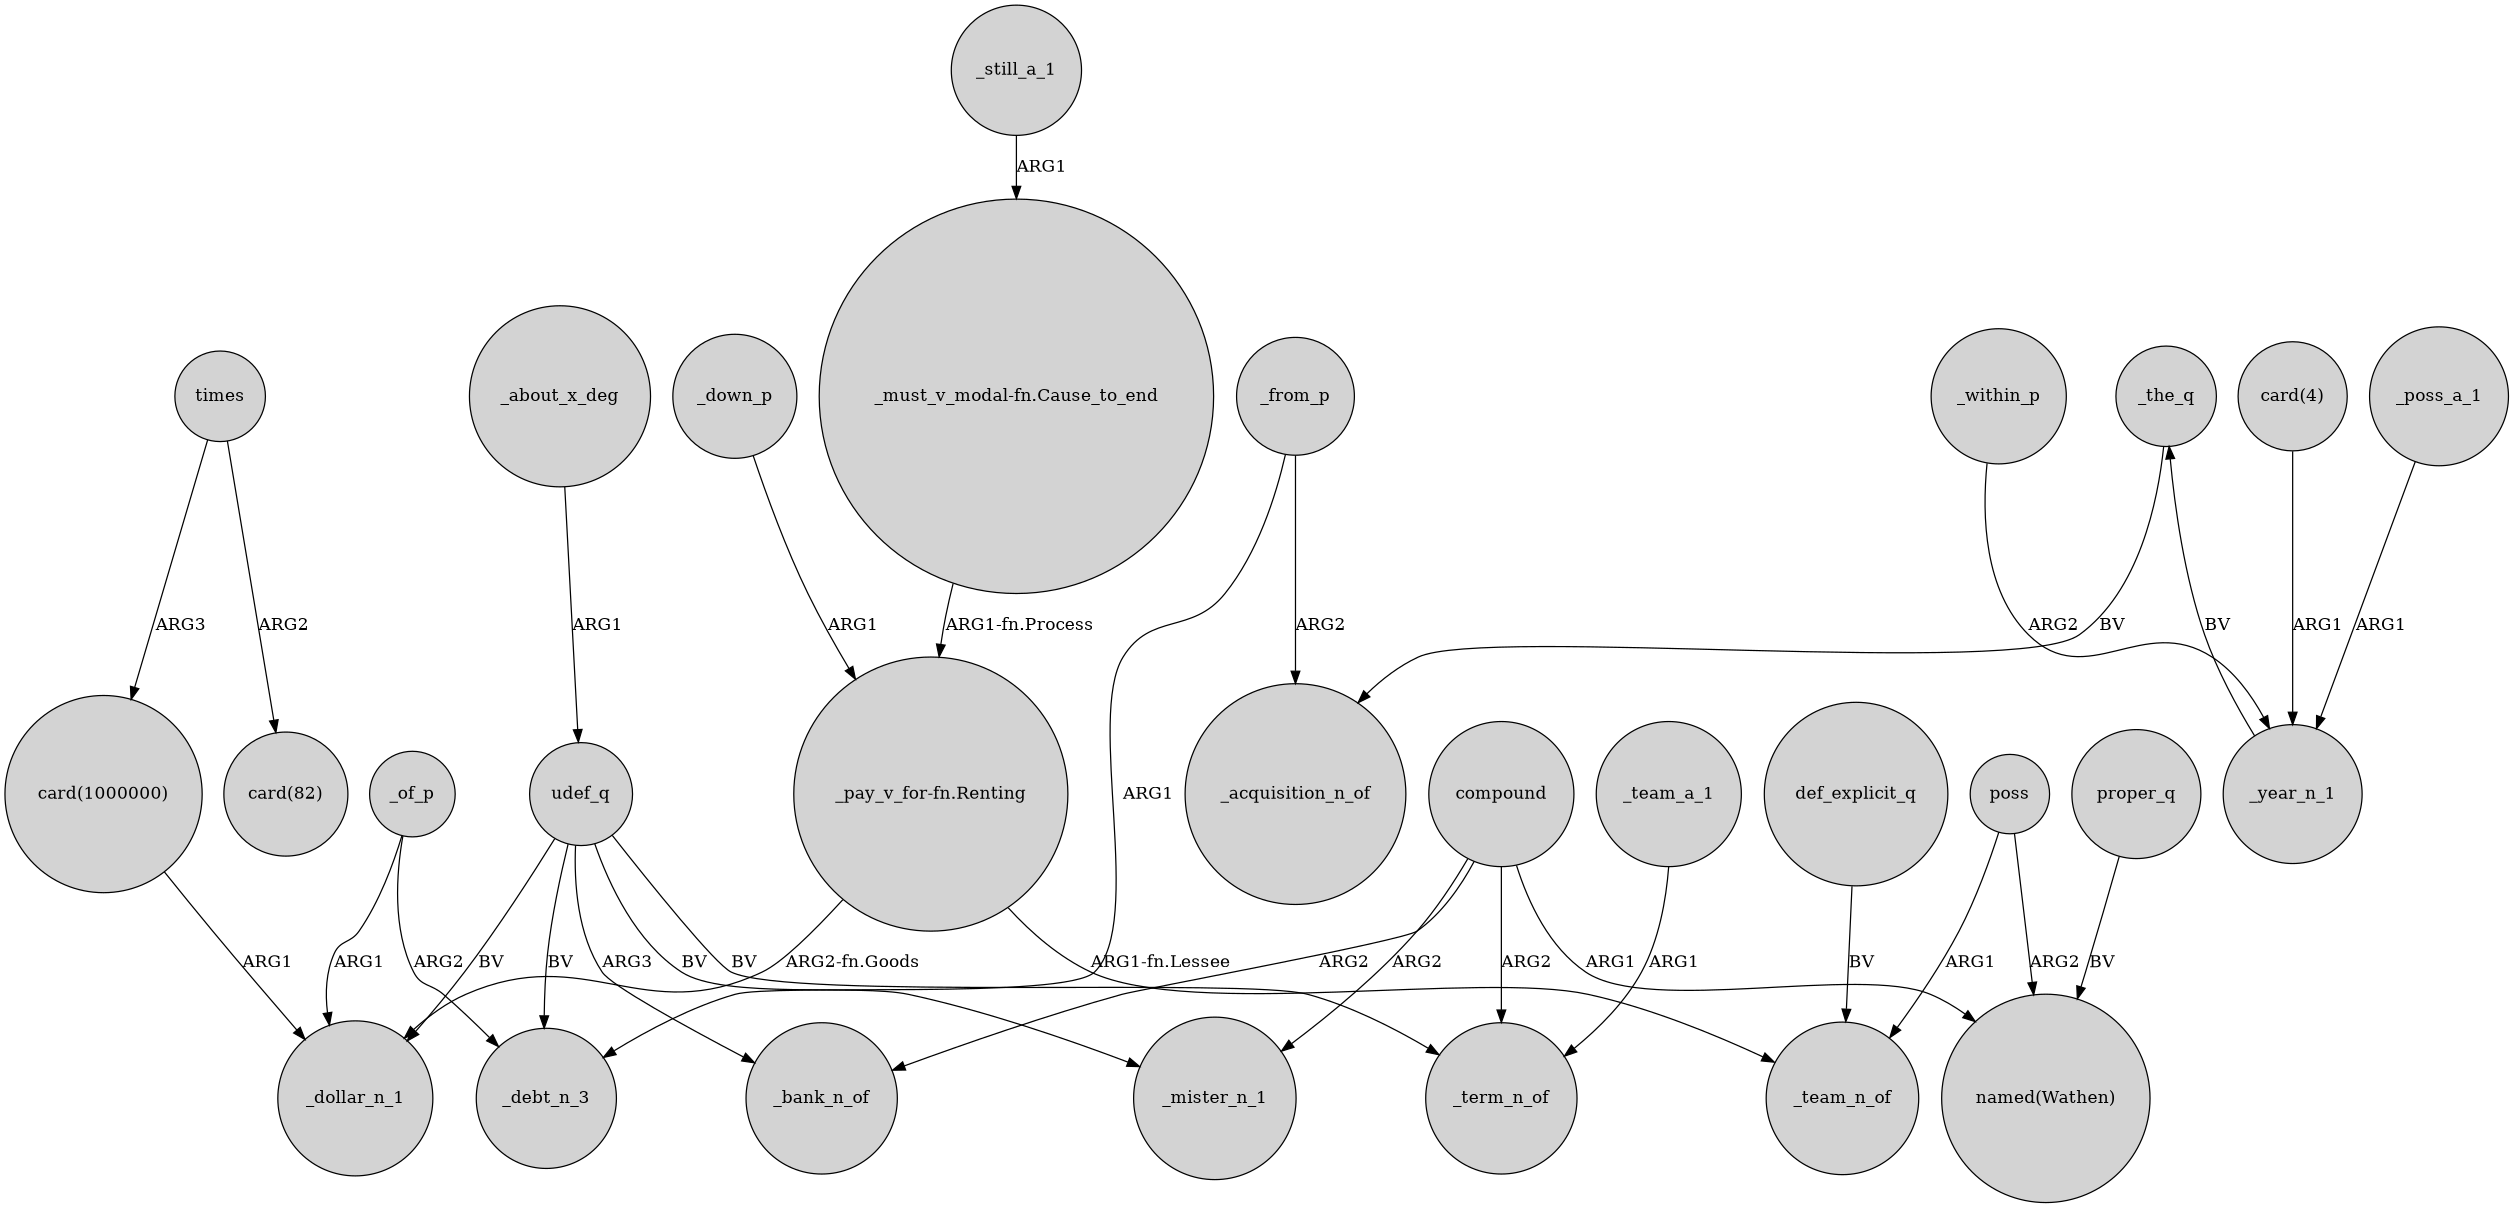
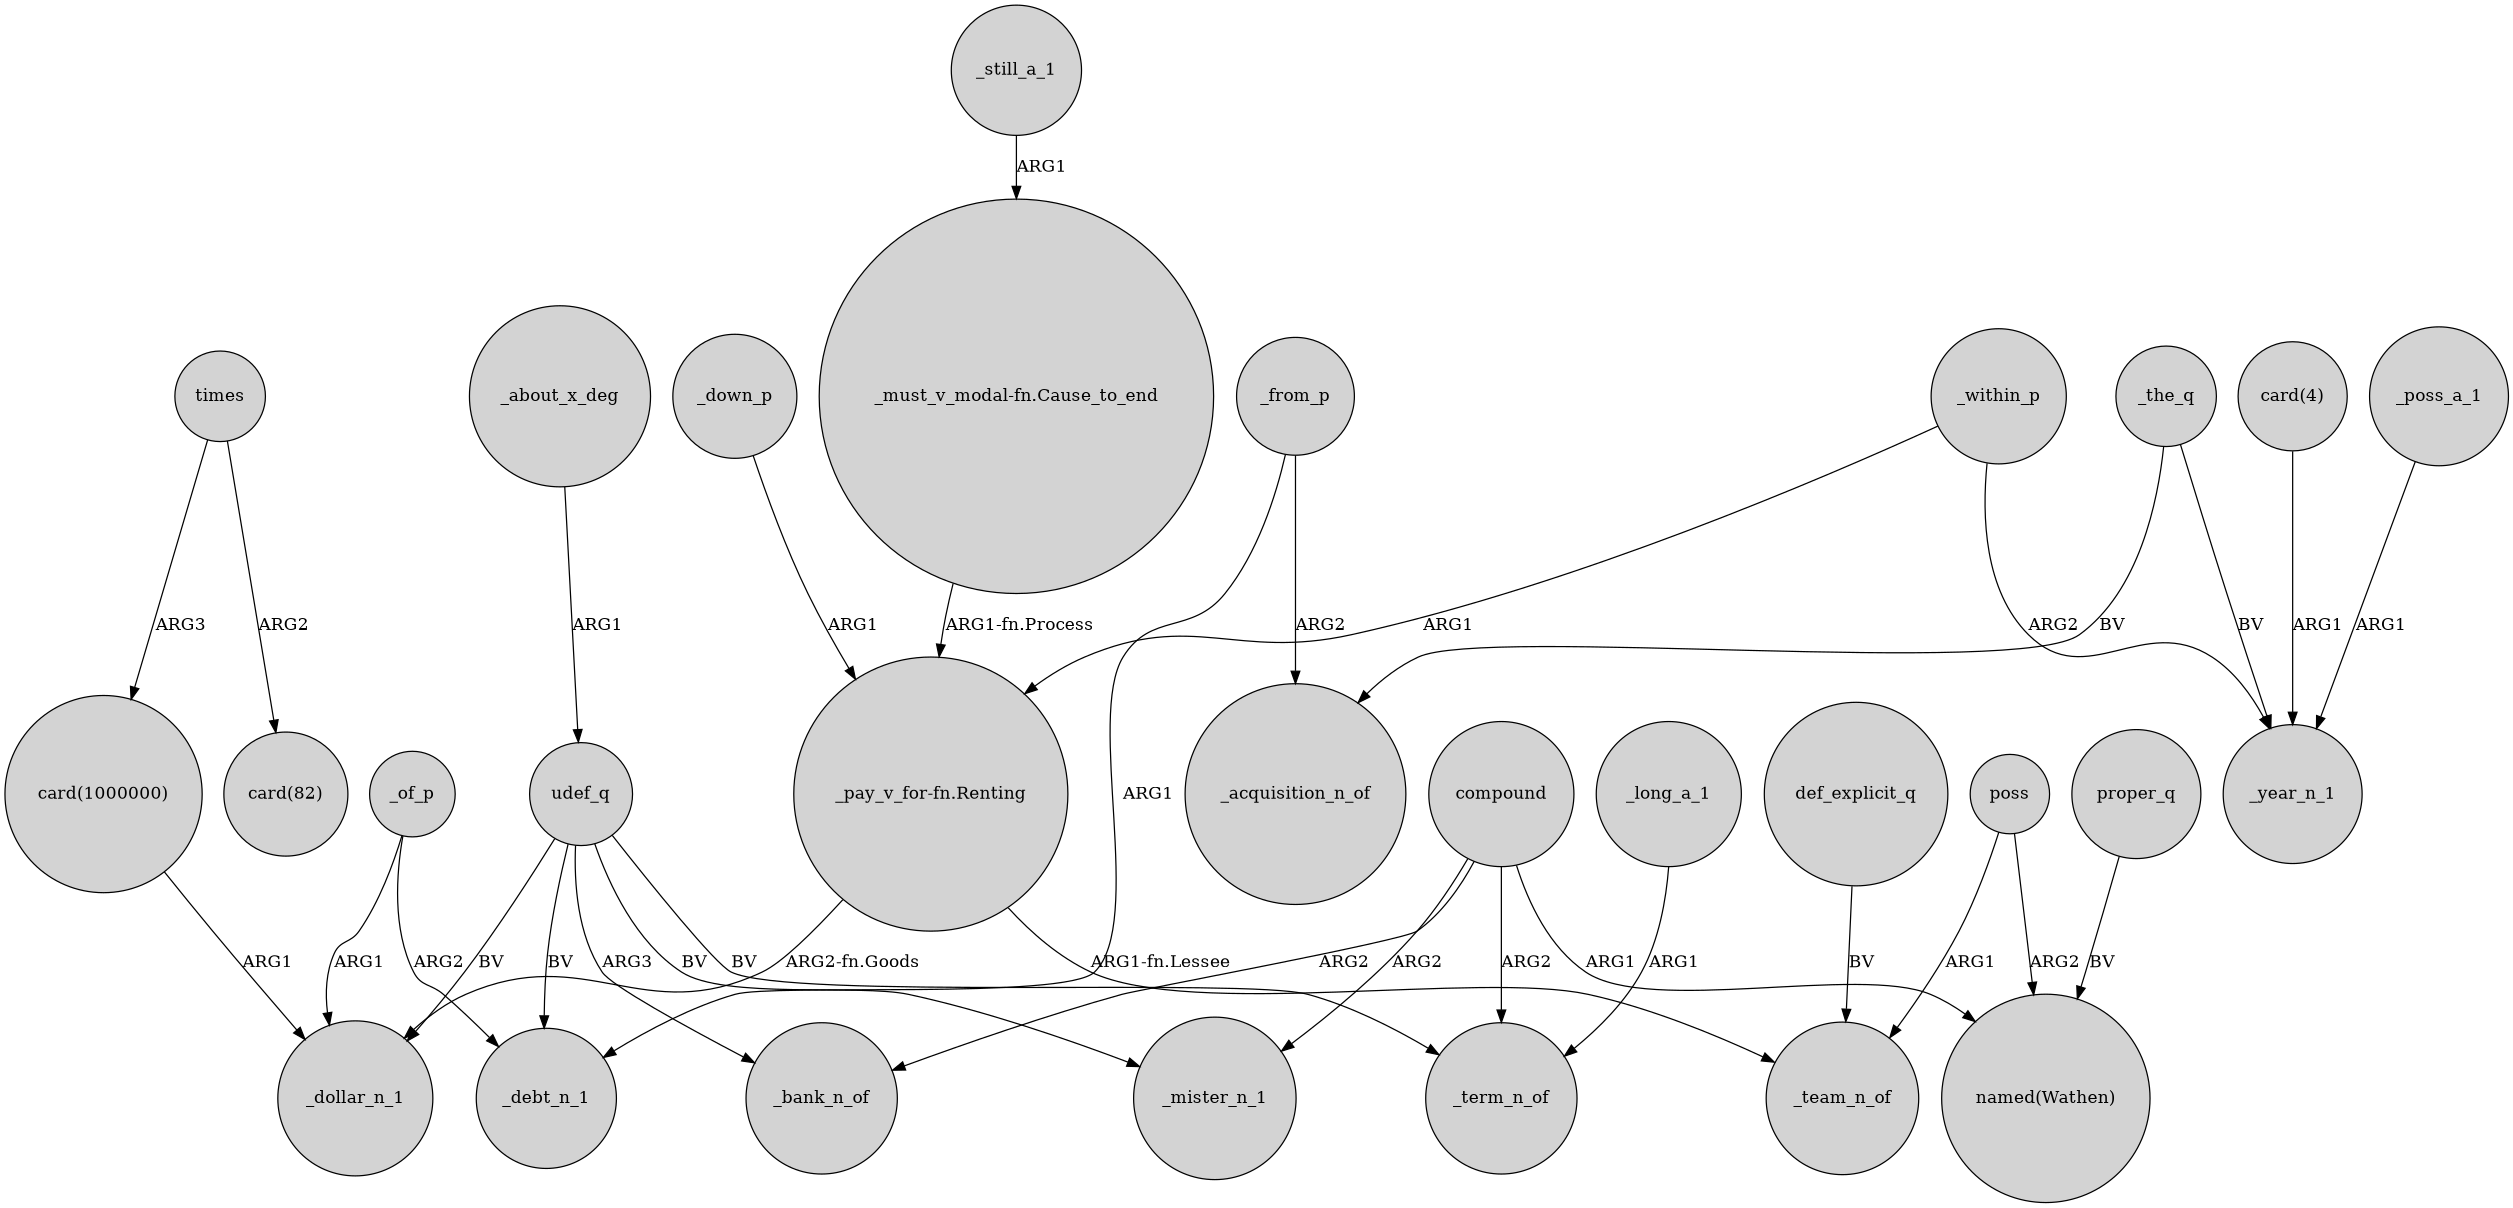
none -> (1494, 597)
(2195, 603) -> (2223, 580)
(1669, 794) -> (1669, 794)
(546, 1098) -> (546, 1098)
